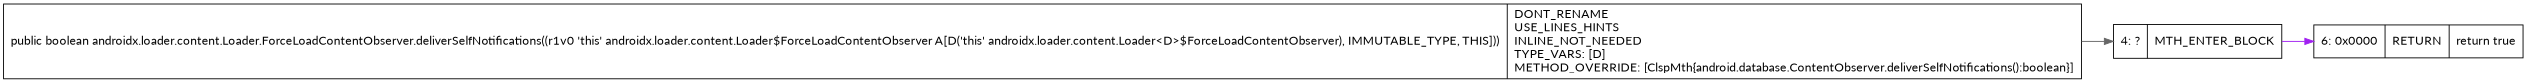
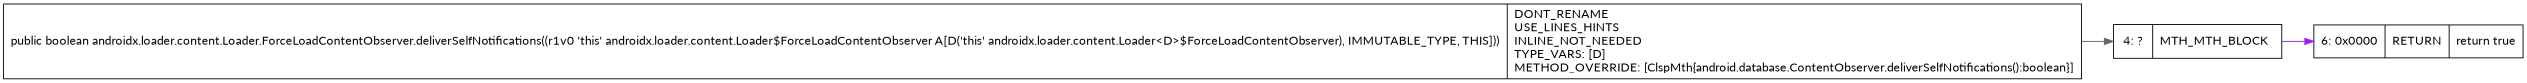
(2215, 41) -> (2214, 41)
